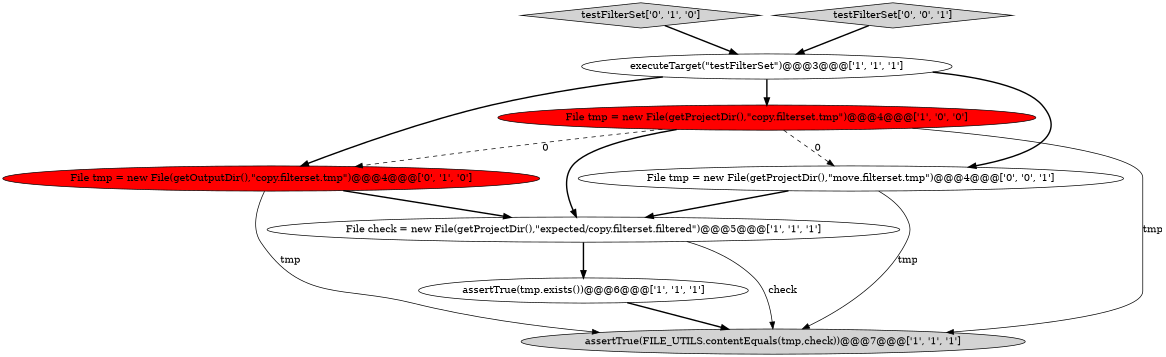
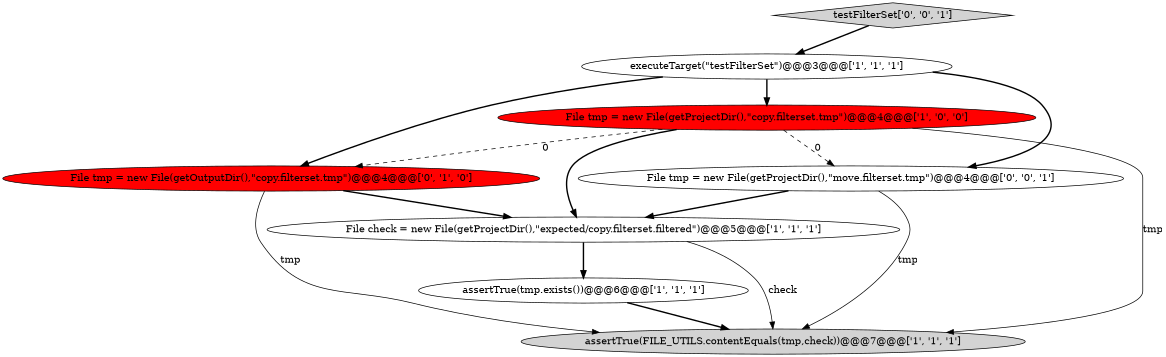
(641, 15) -> none
